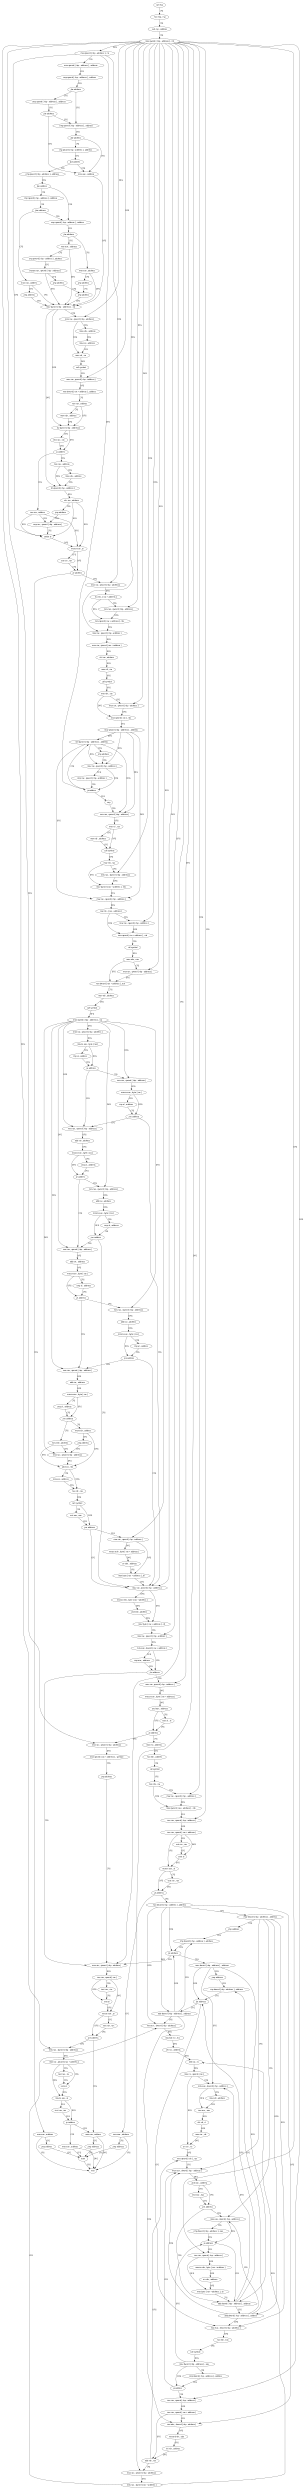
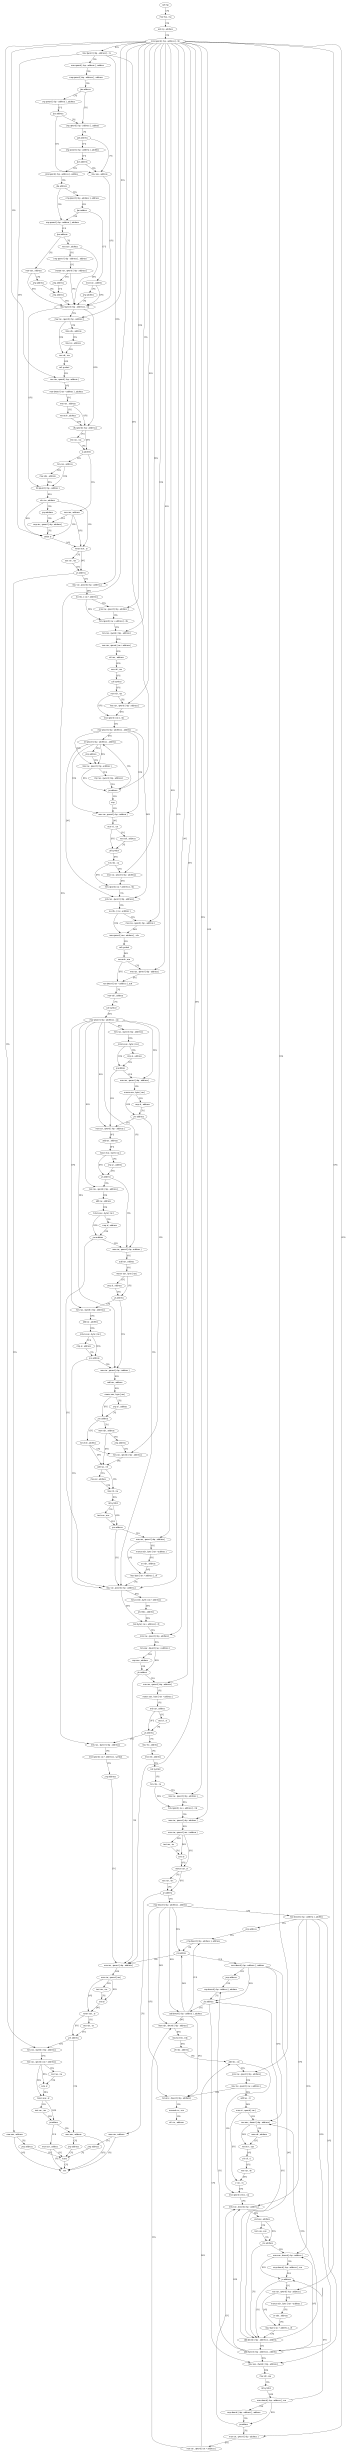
(183, 2056) -> none
